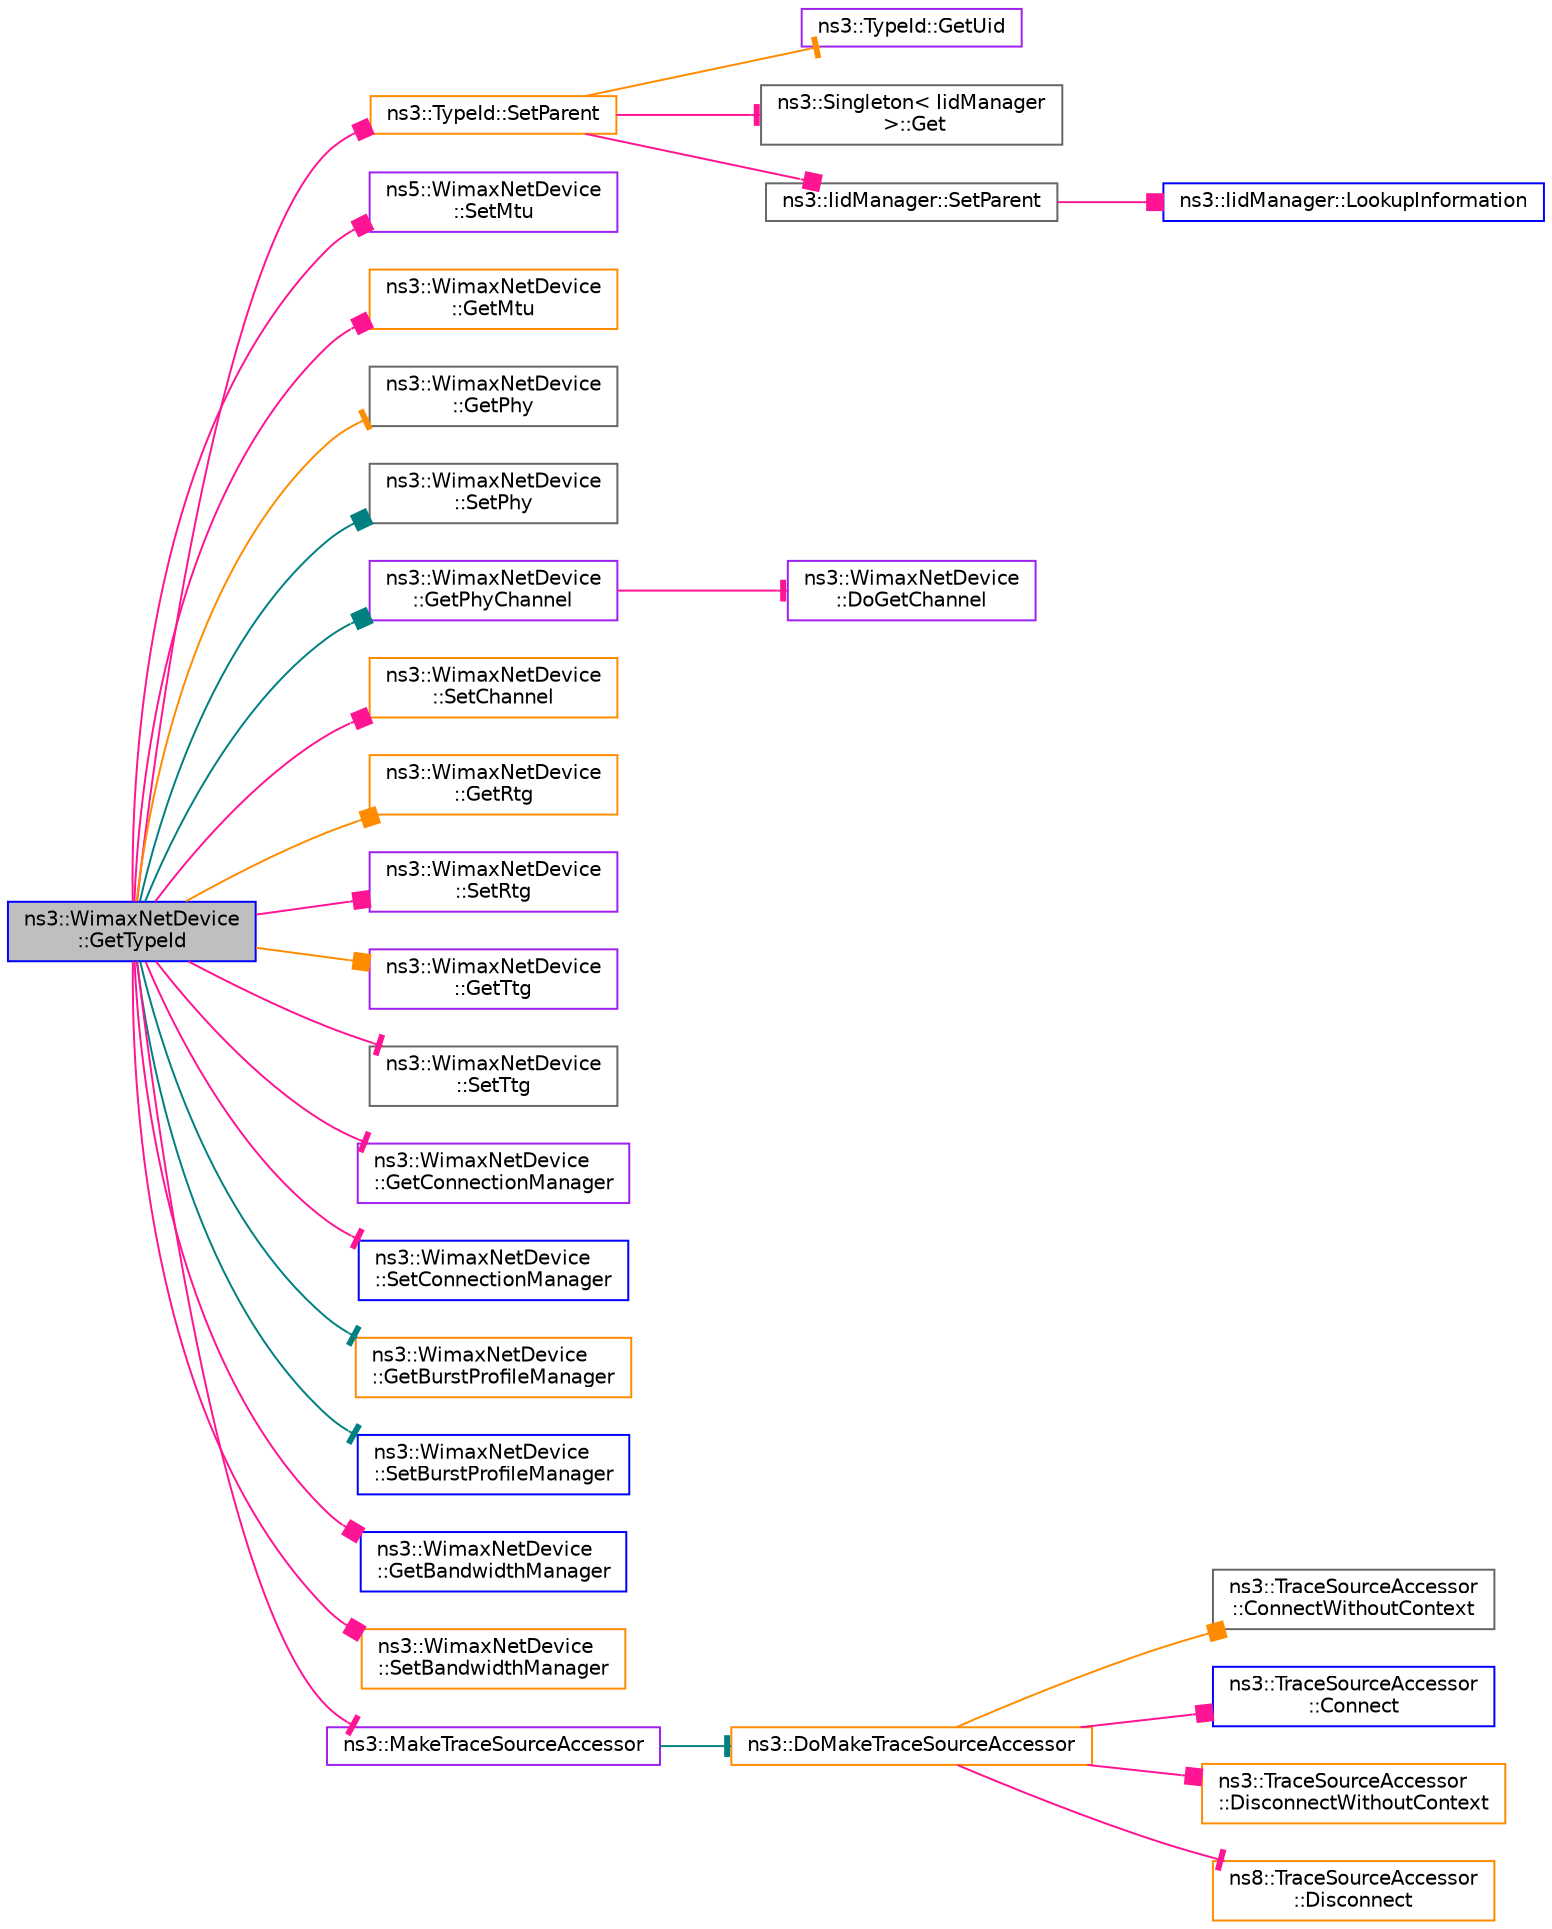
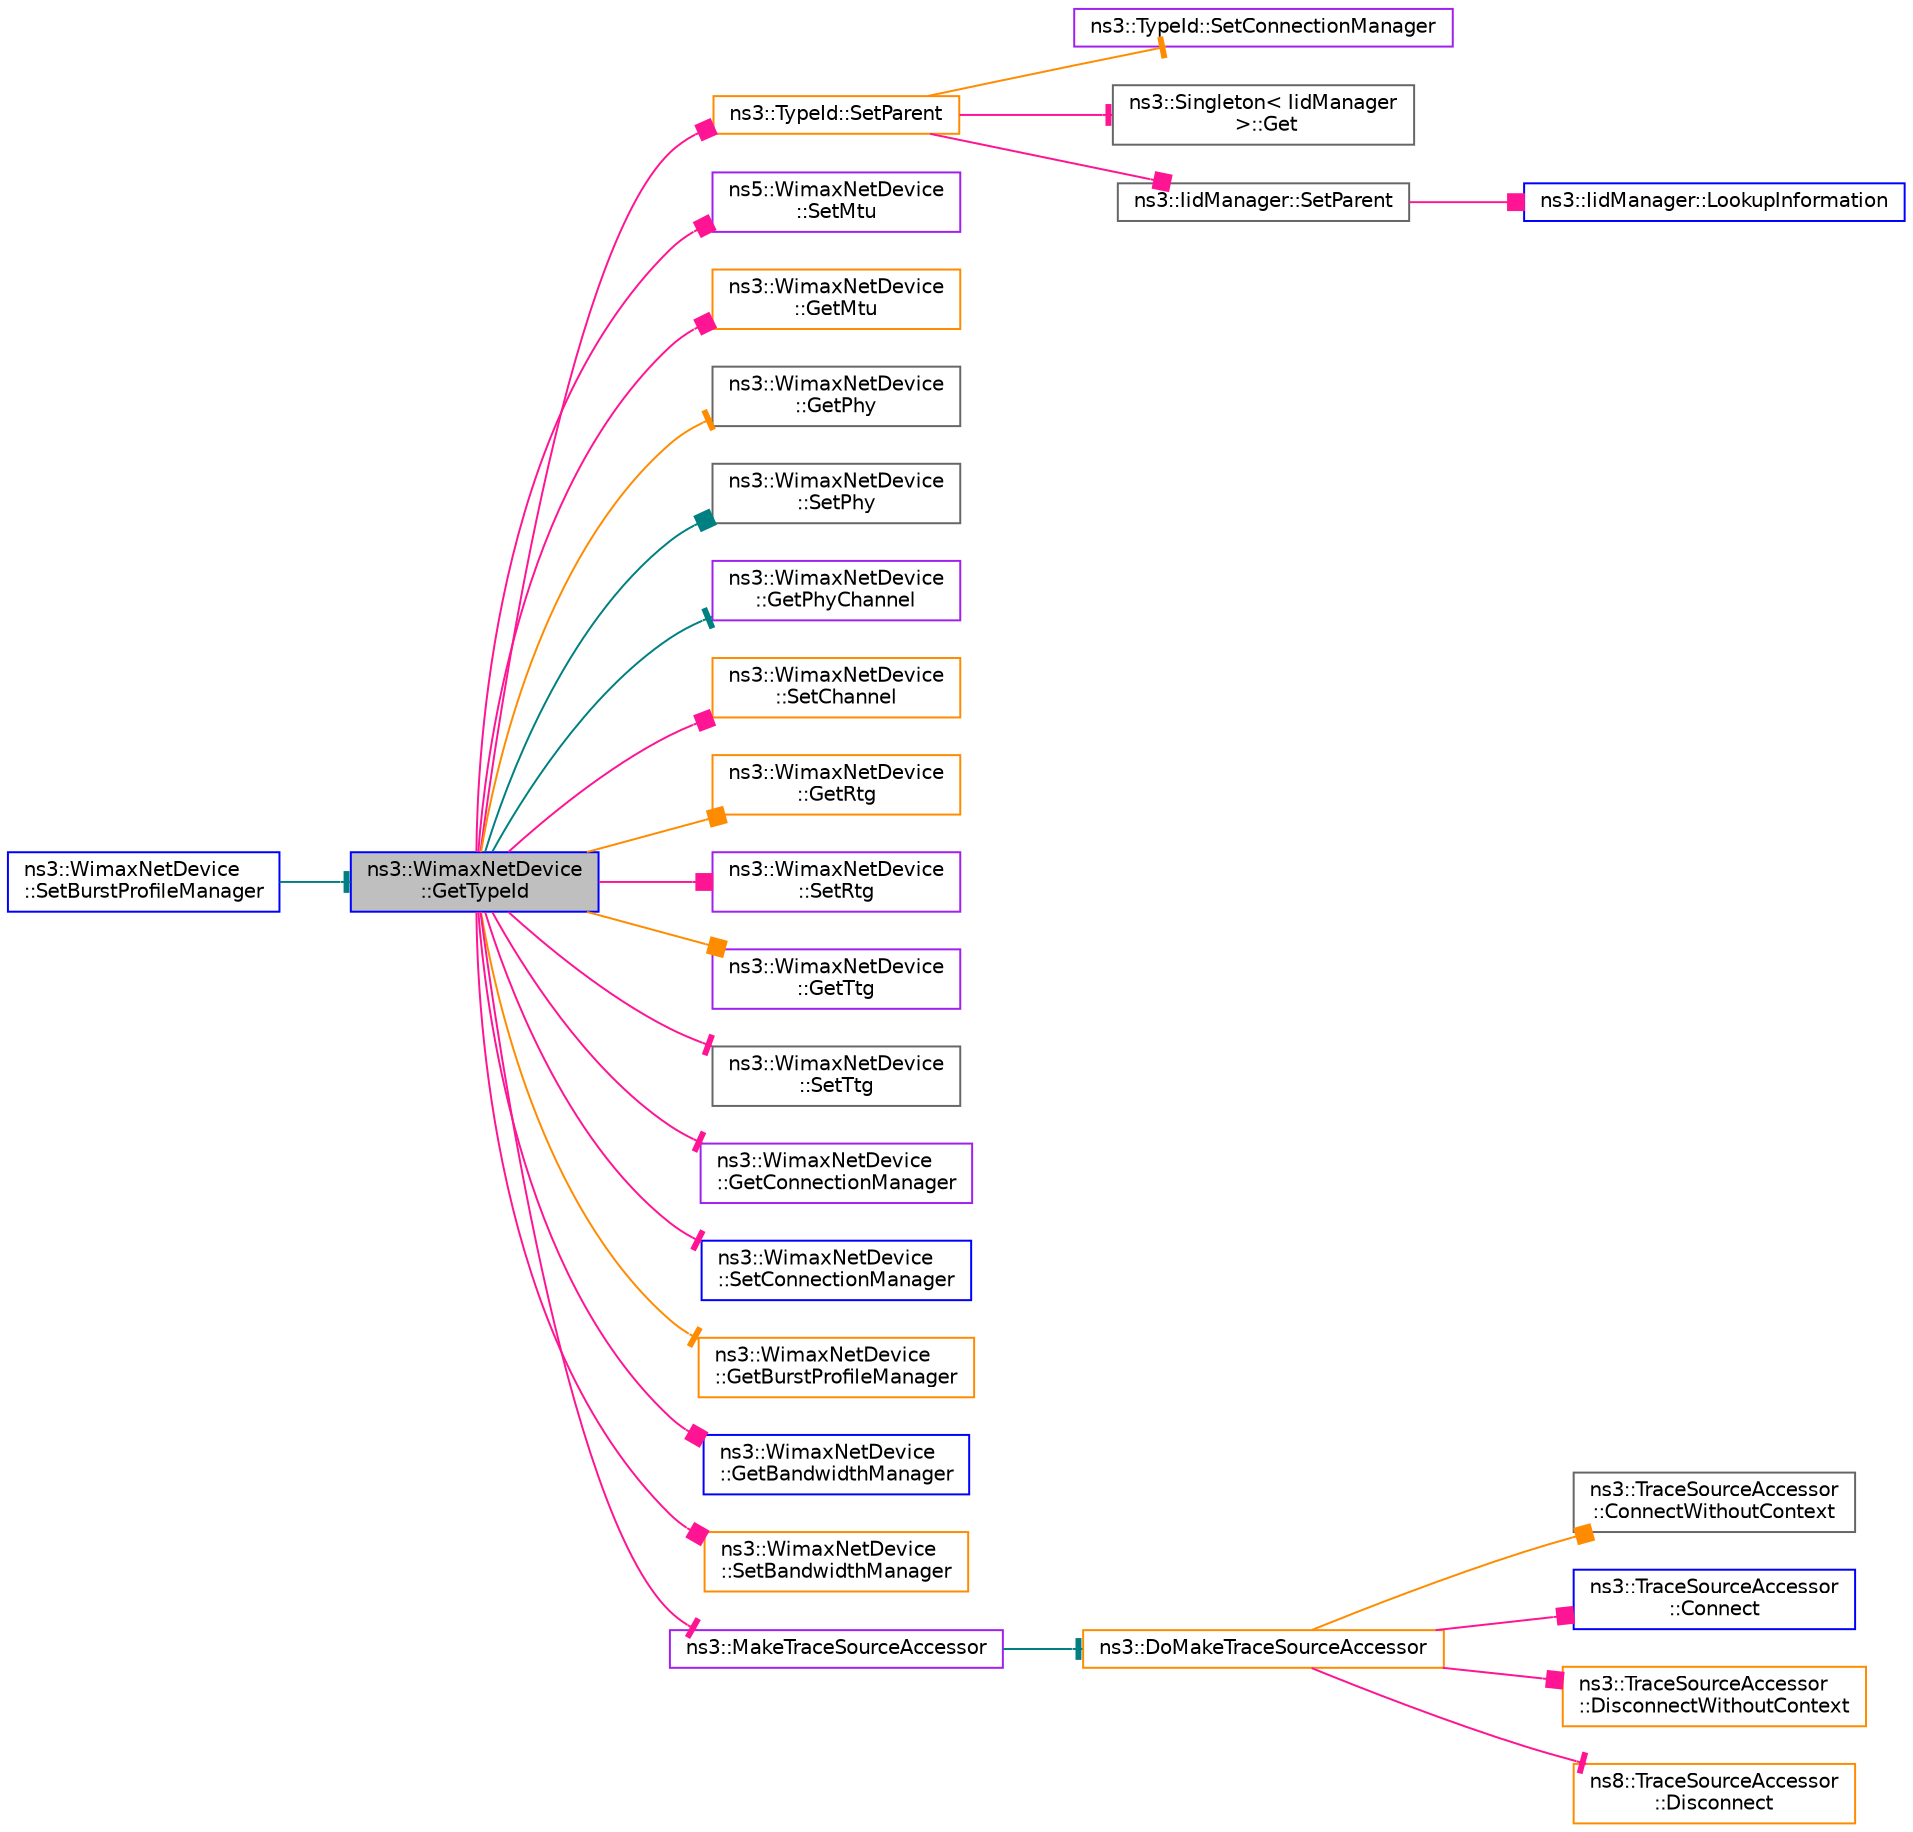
(912, 28) -> (1263, 28)
(912, 591) -> none
(227, 747) -> (581, 721)
(214, 1166) -> (548, 1142)
(200, 1217) -> (310, 882)
